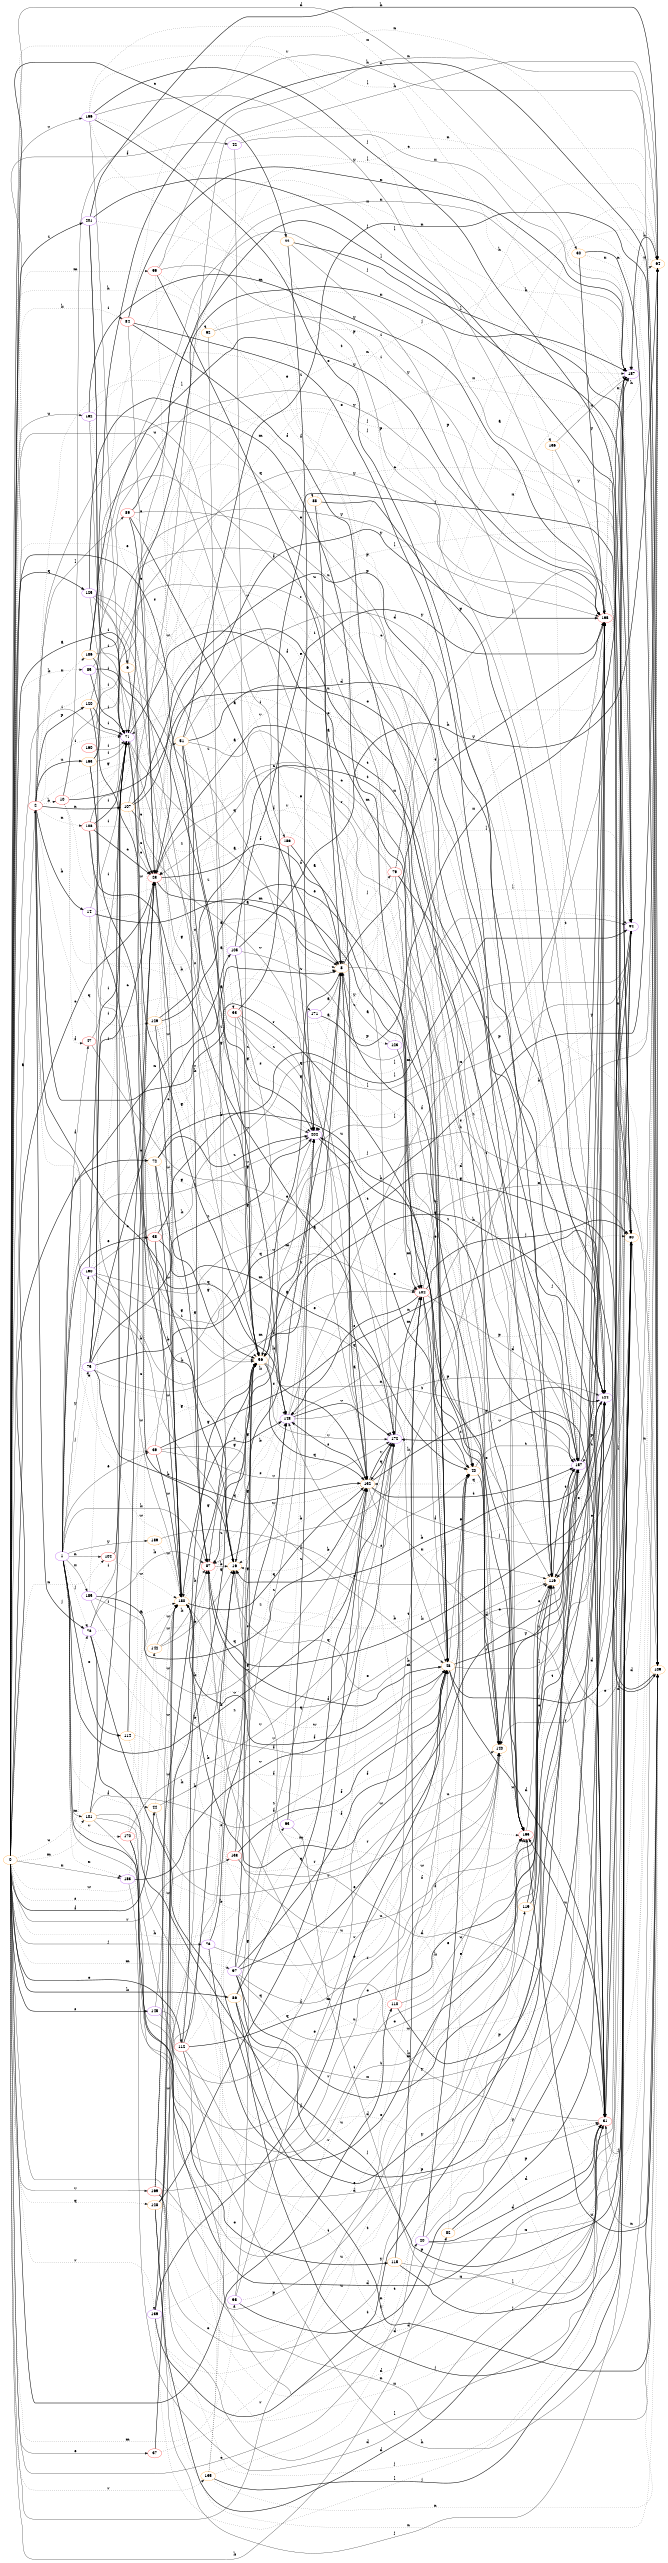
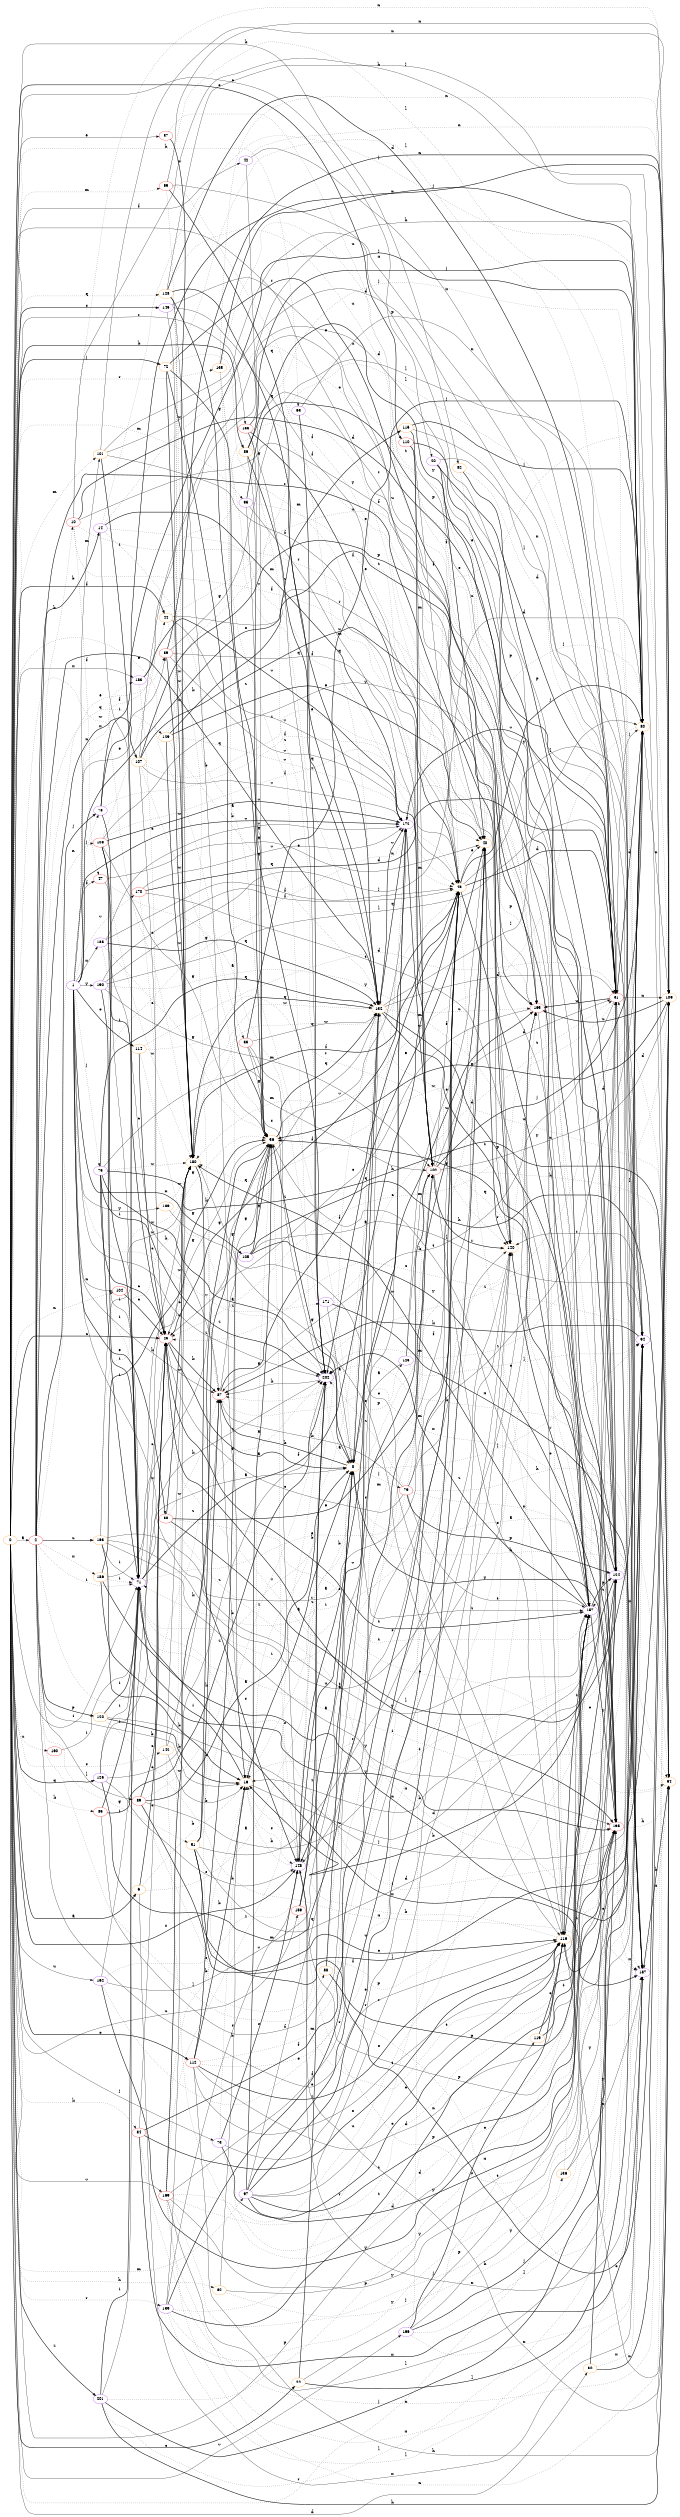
(107, 426) -> none
(89, 670) -> (100, 1812)
(515, 1132) -> (303, 1436)
(80, 1765) -> (12, 1655)
